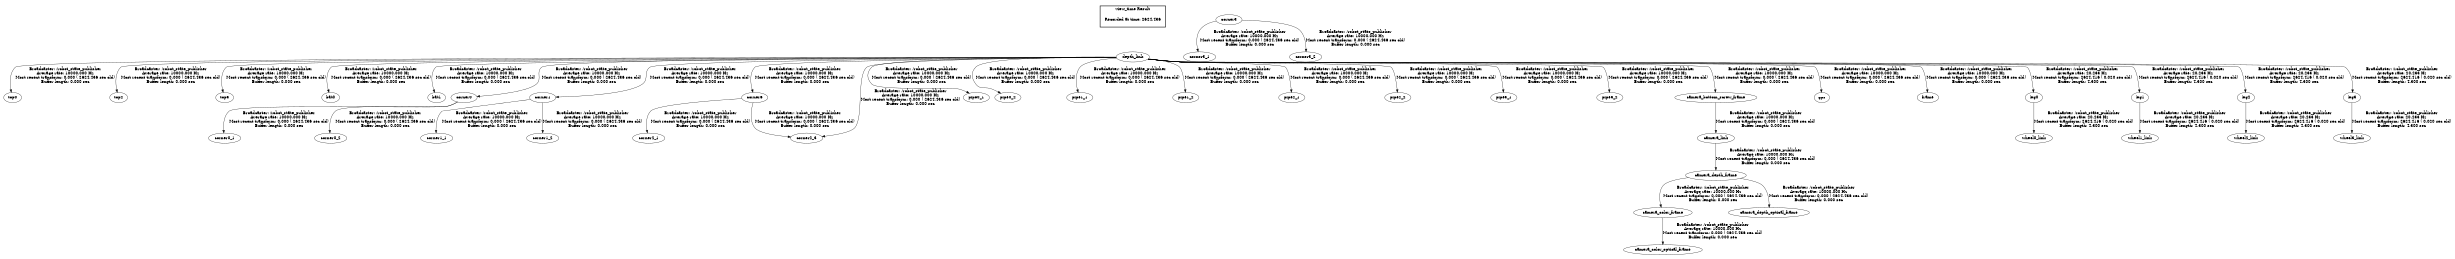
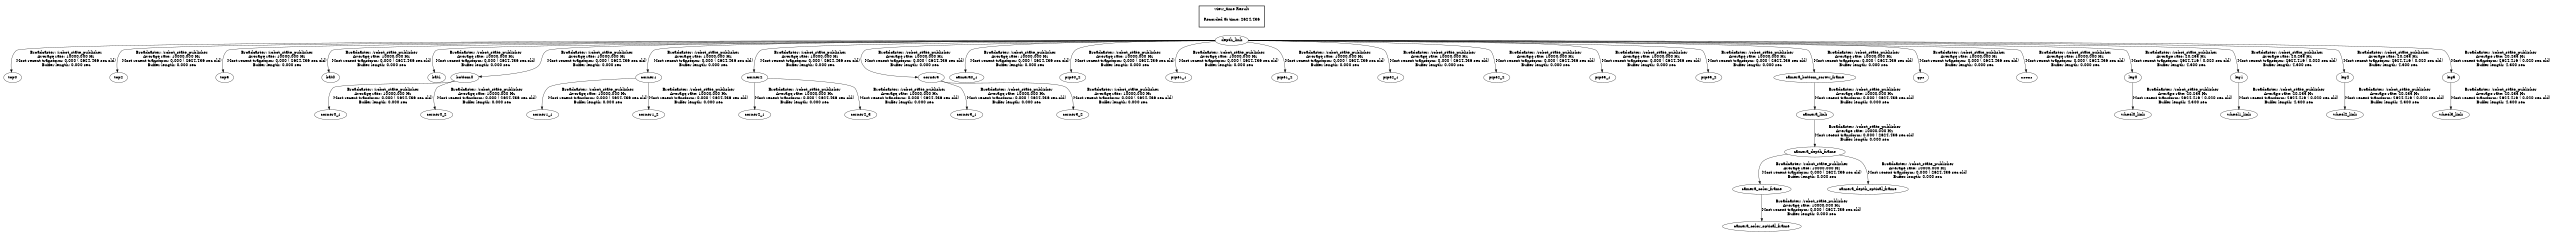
(867, 67) -> (962, 45)
(464, 98) -> (465, 78)
(755, 98) -> (755, 78)
(976, 98) -> (967, 78)
(1928, 98) -> (2027, 78)
